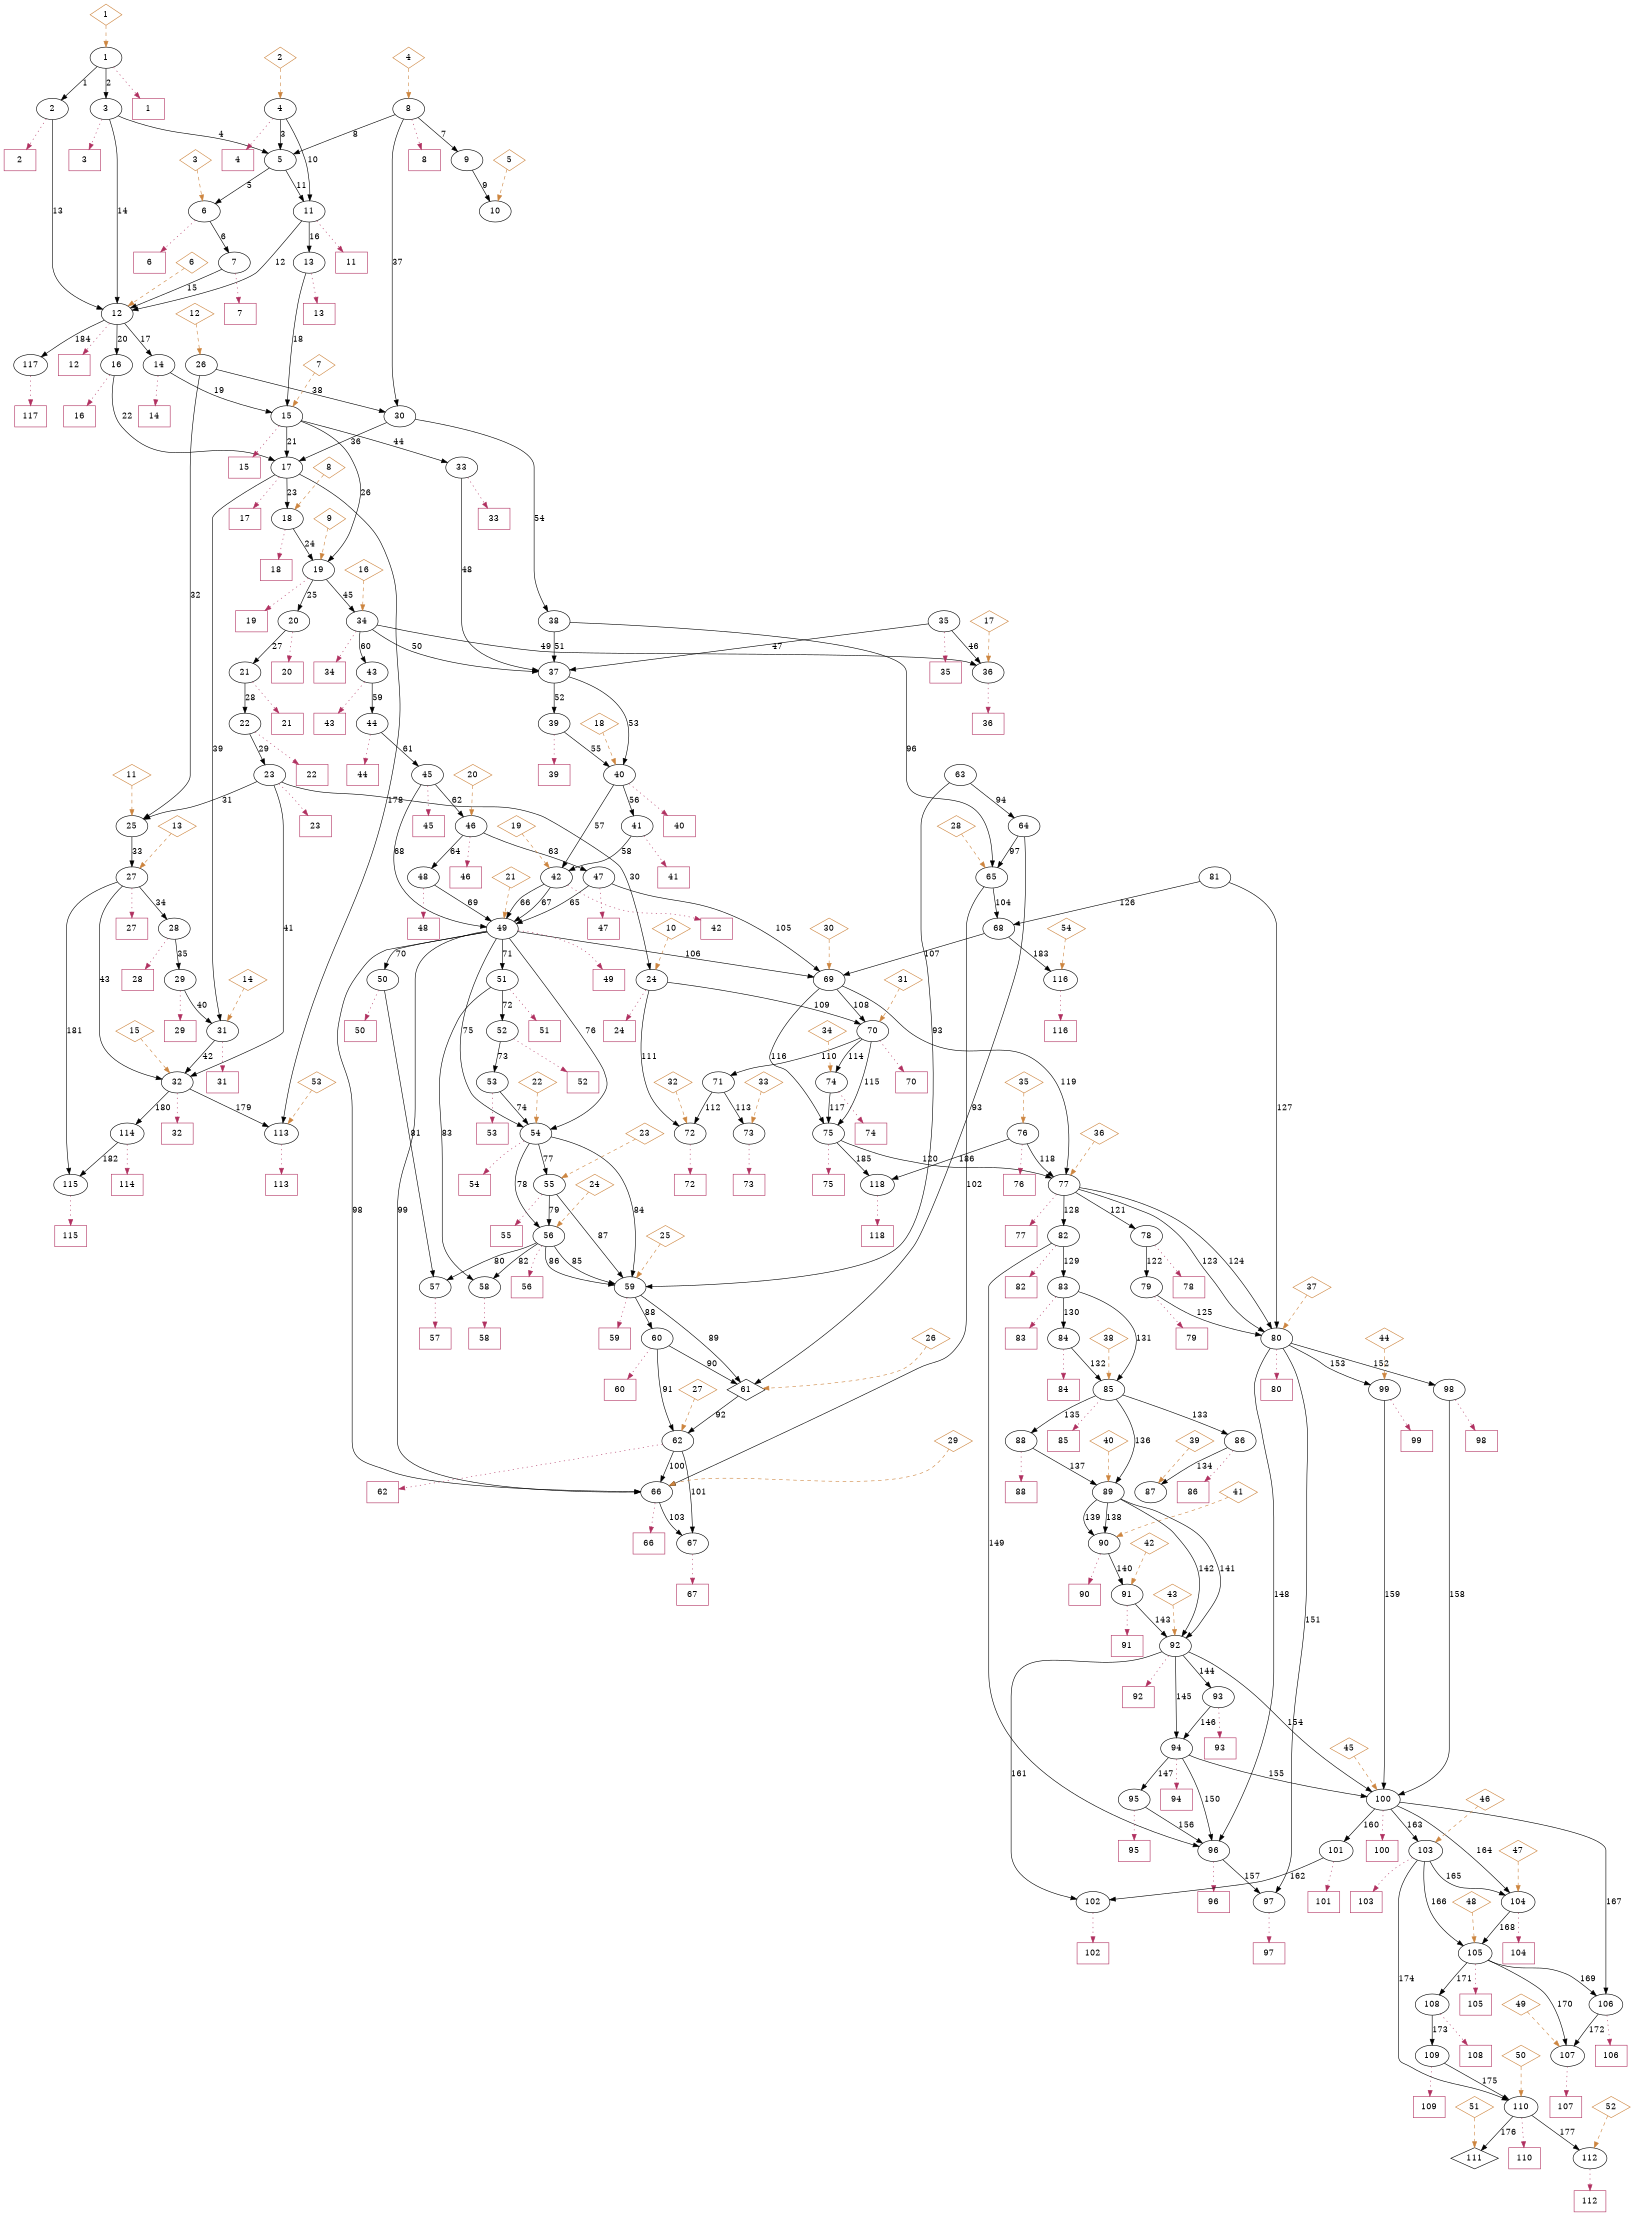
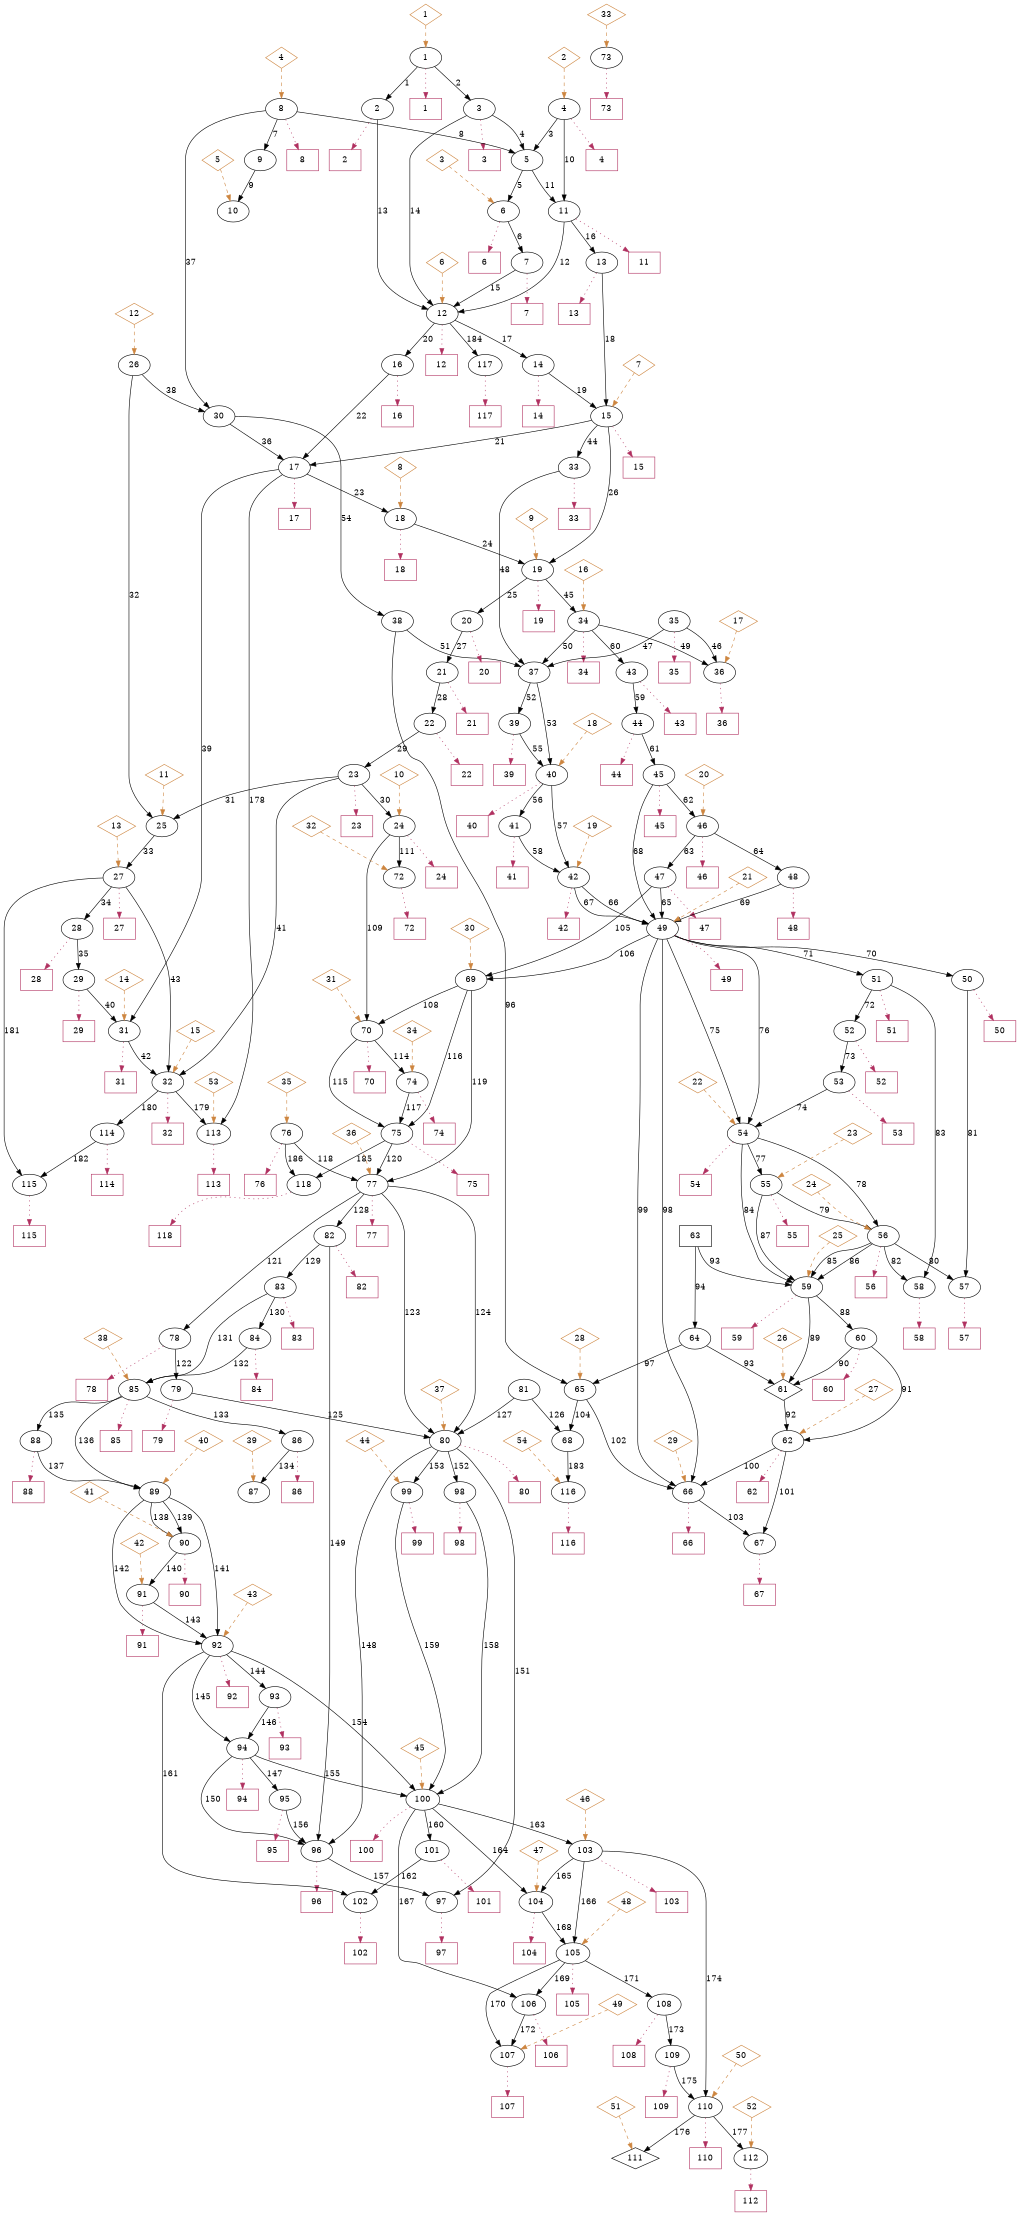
(960, 775) -> (695, 1236)
(917, 953) -> none
(718, 1082) -> none
